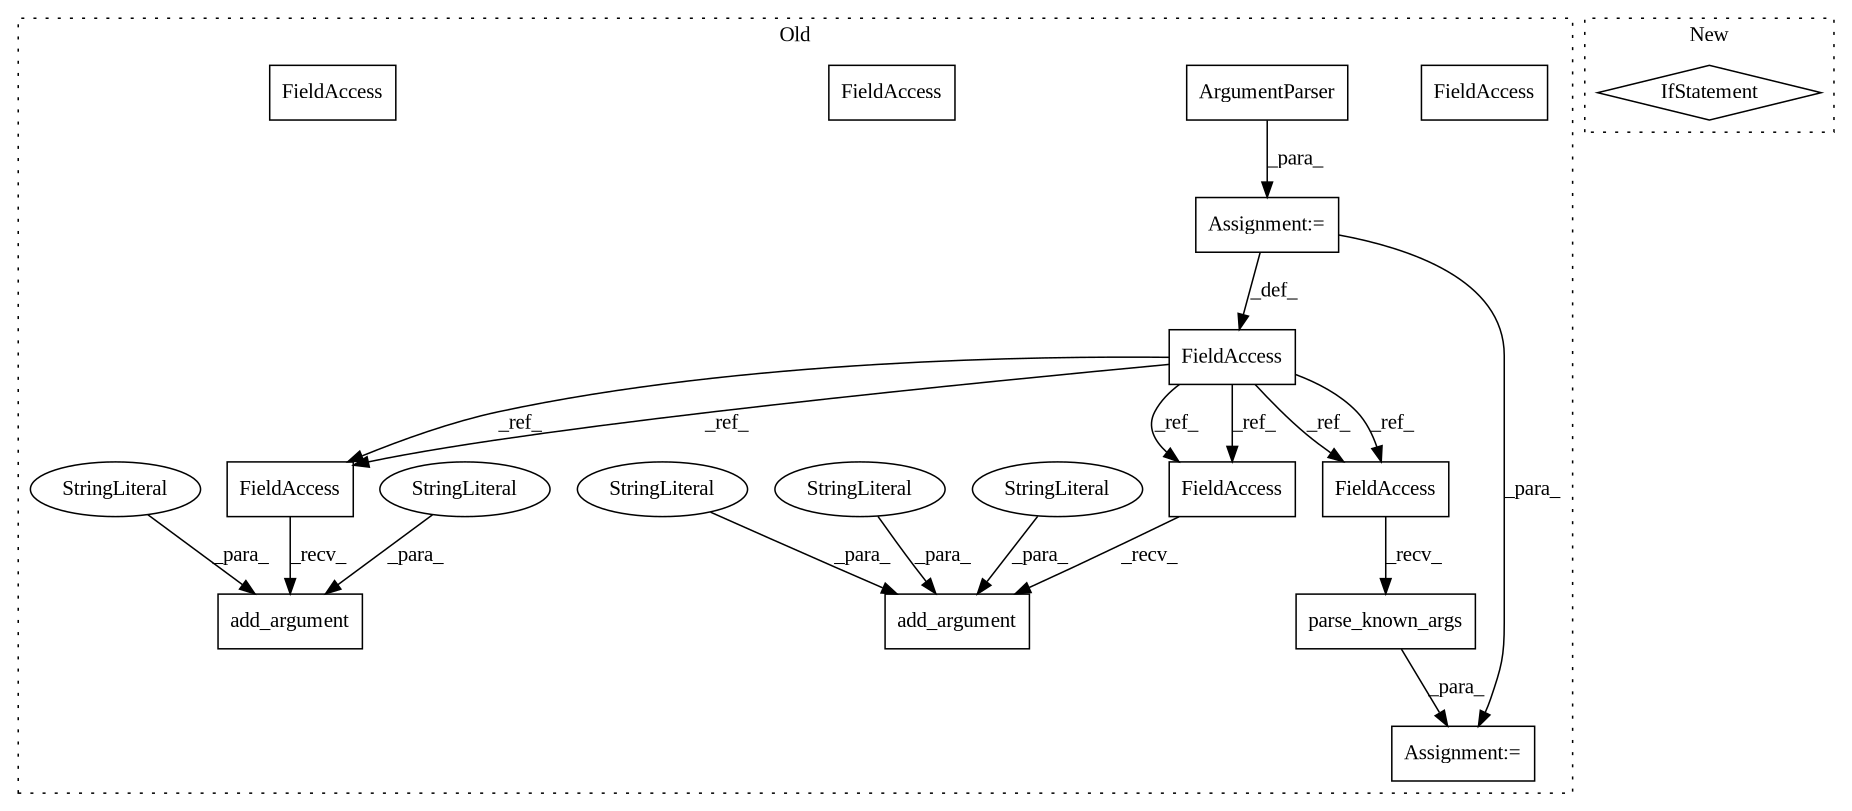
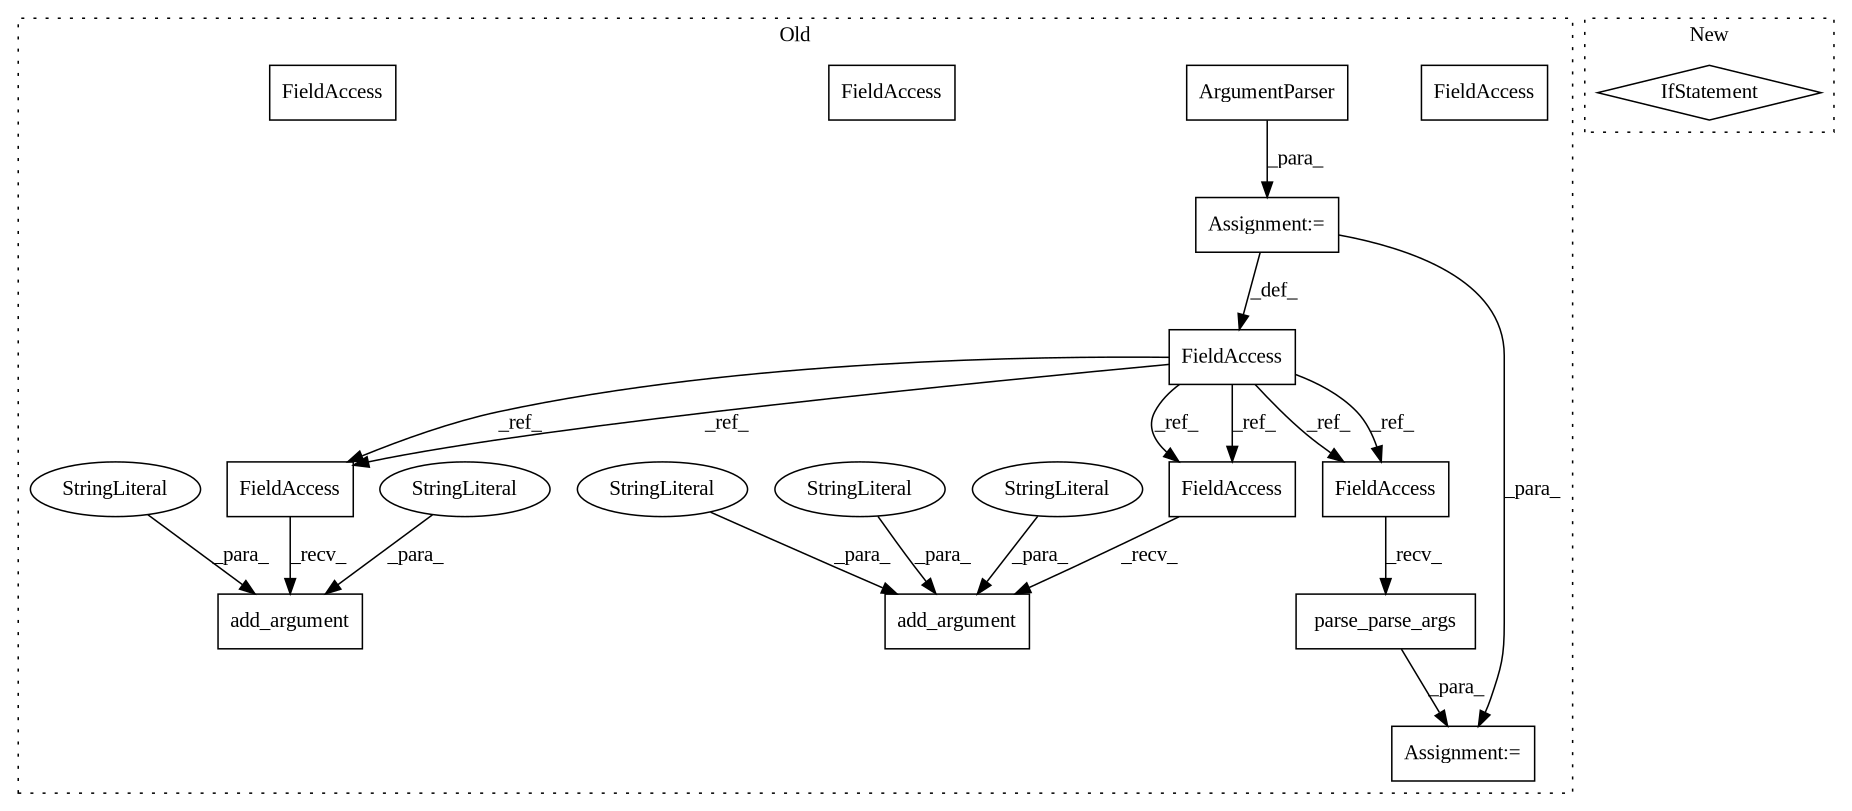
(1386, 621) -> (1386, 621)
